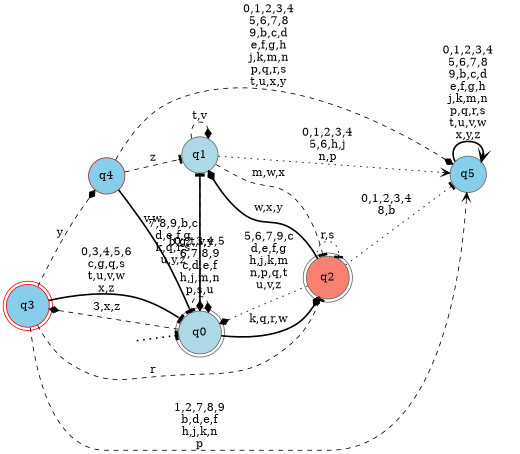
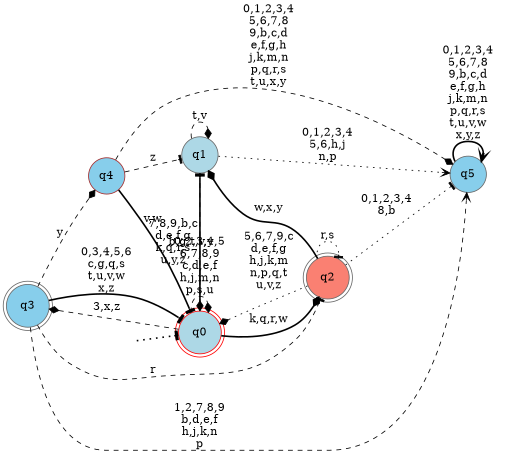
(285, 191) -> none
(28, 306) -> (28, 306)
(200, 332) -> (200, 332)
